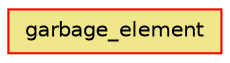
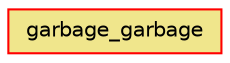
(115, 31) -> (115, 31)
